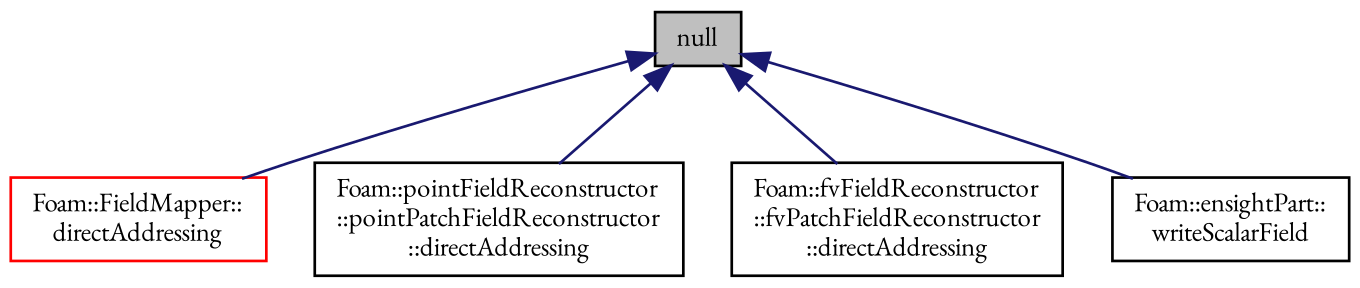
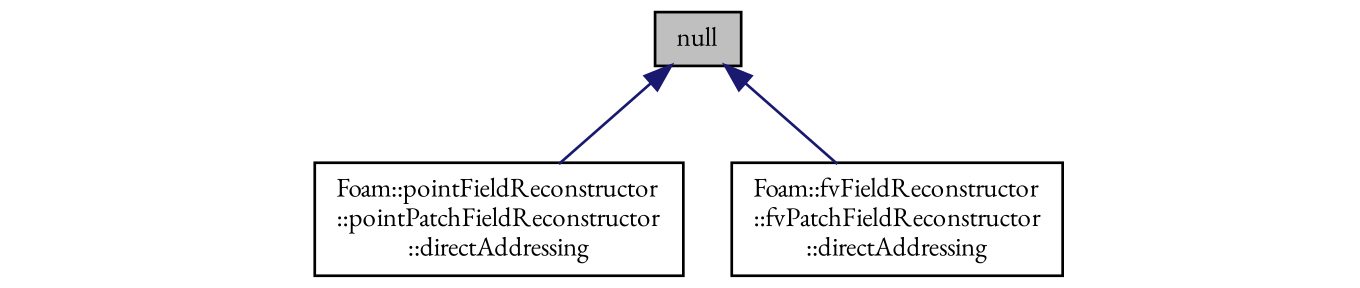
(139, 219) -> none
(1231, 219) -> none
